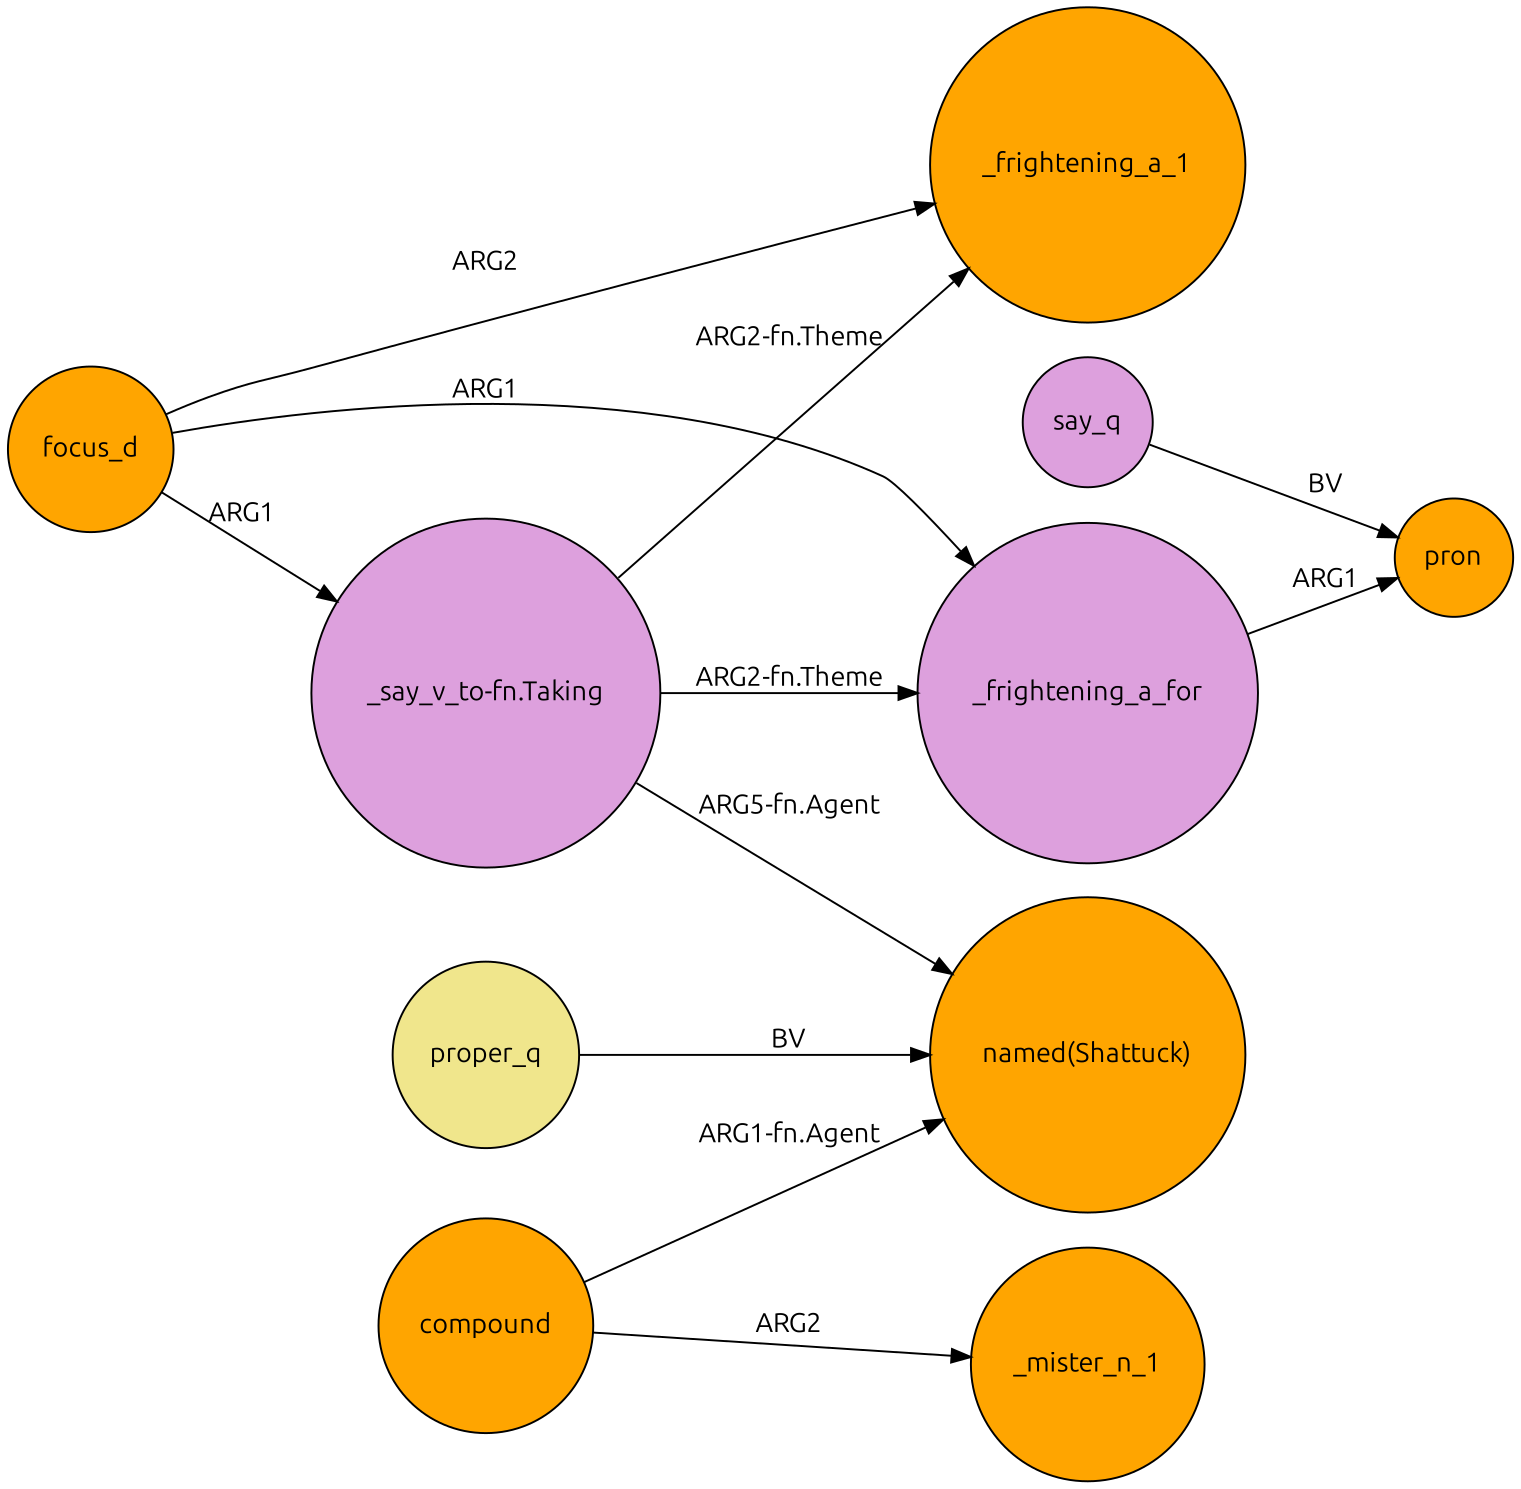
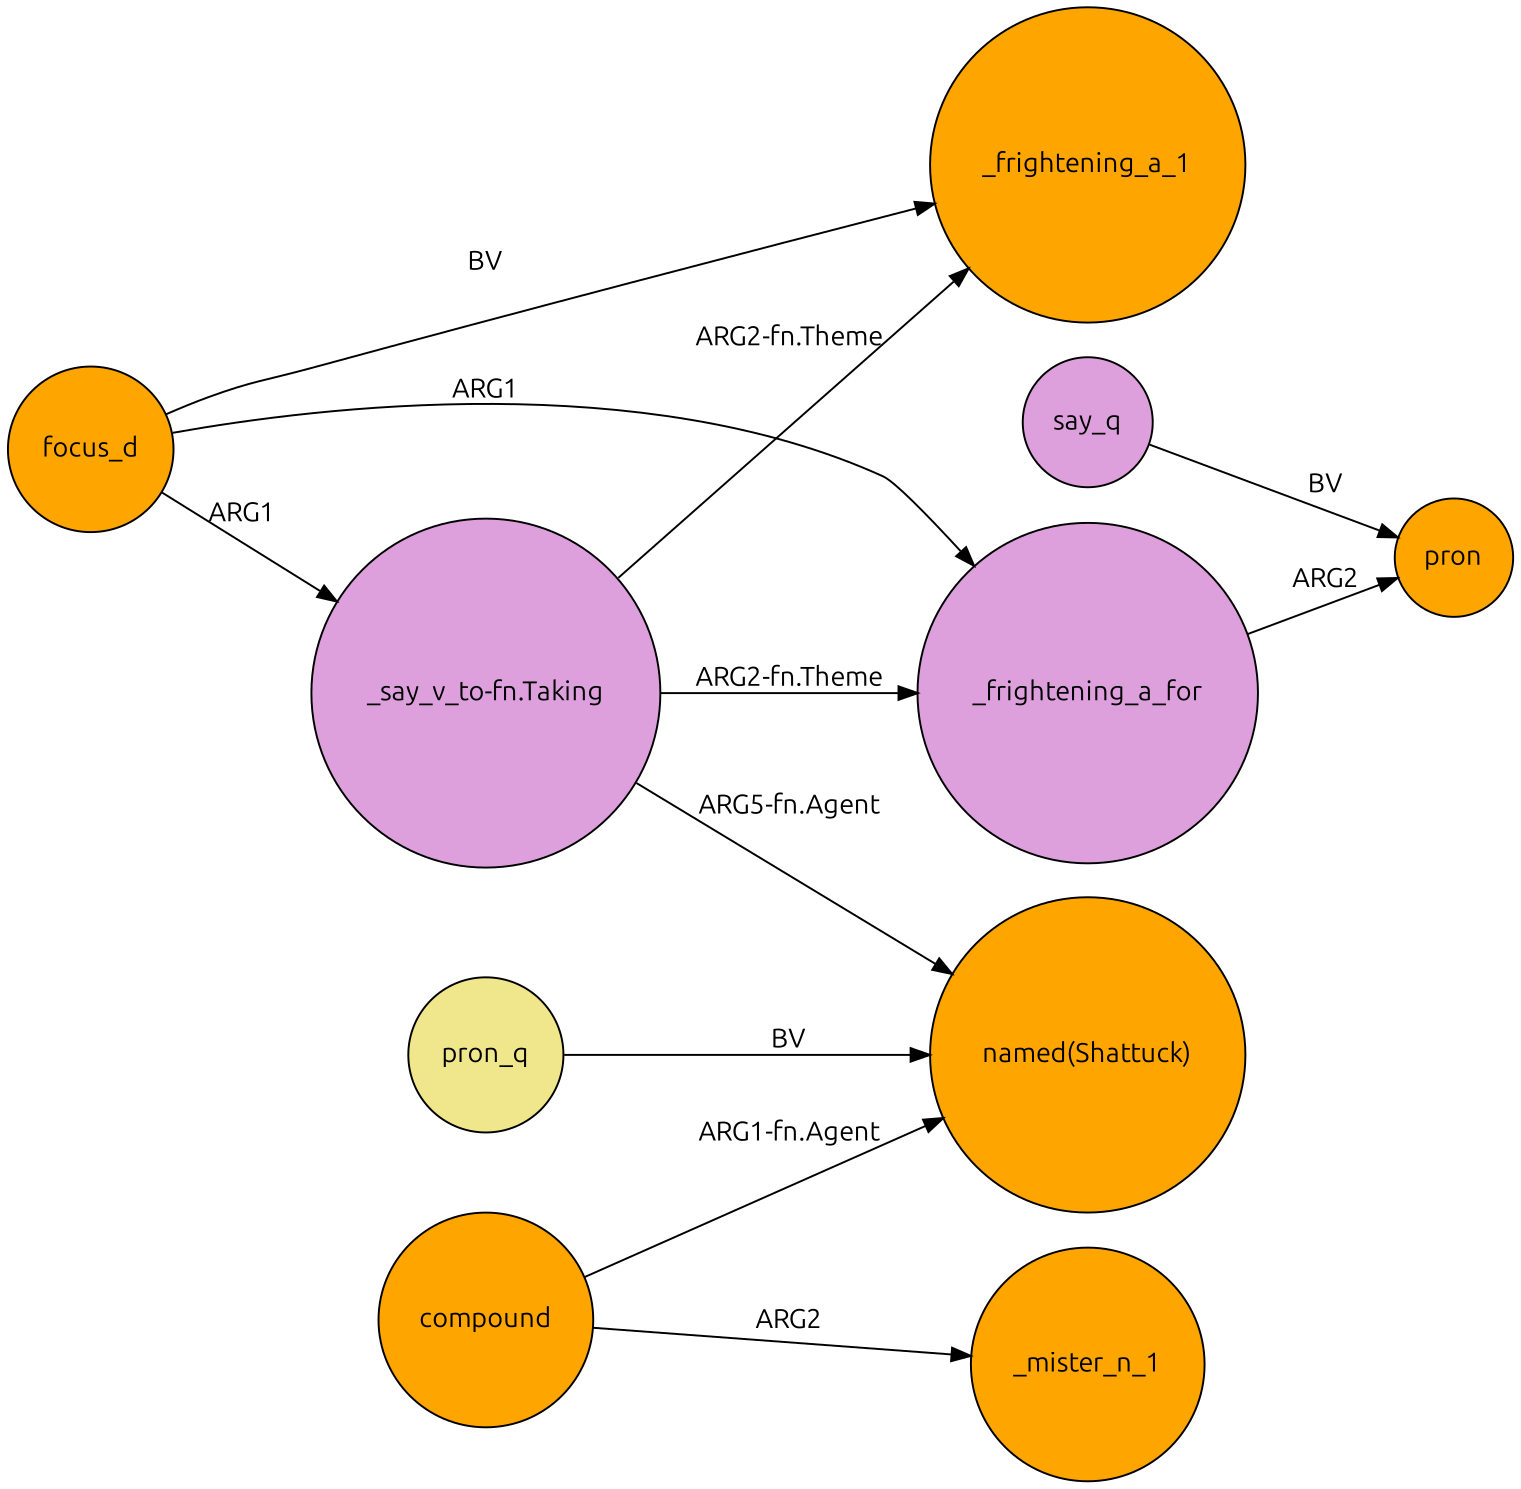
(486, 263) -> (486, 263)
(1326, 580) -> (1326, 580)
(486, 1055) -> (486, 1055)
